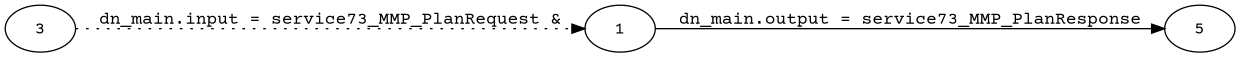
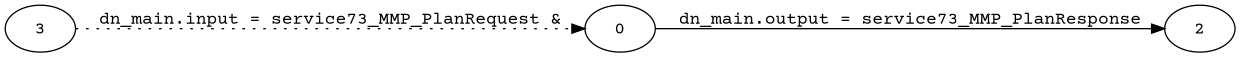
(620, 29) -> (620, 29)
(1200, 29) -> (1200, 29)
